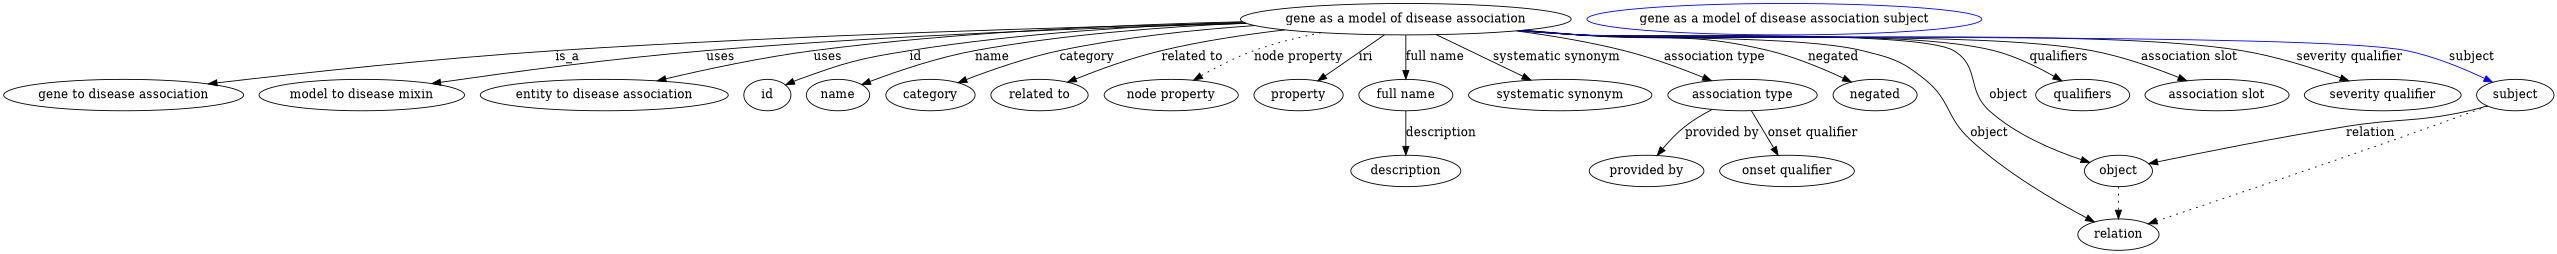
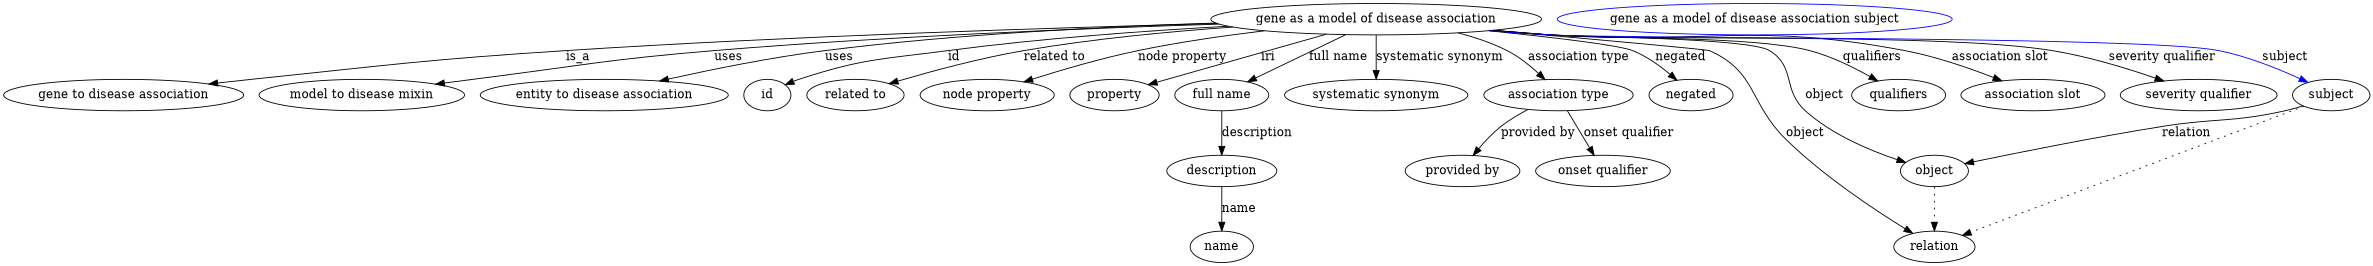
(1055, 39) -> (1222, 205)
(1259, 49) -> (1147, 49)
(930, 95) -> none
